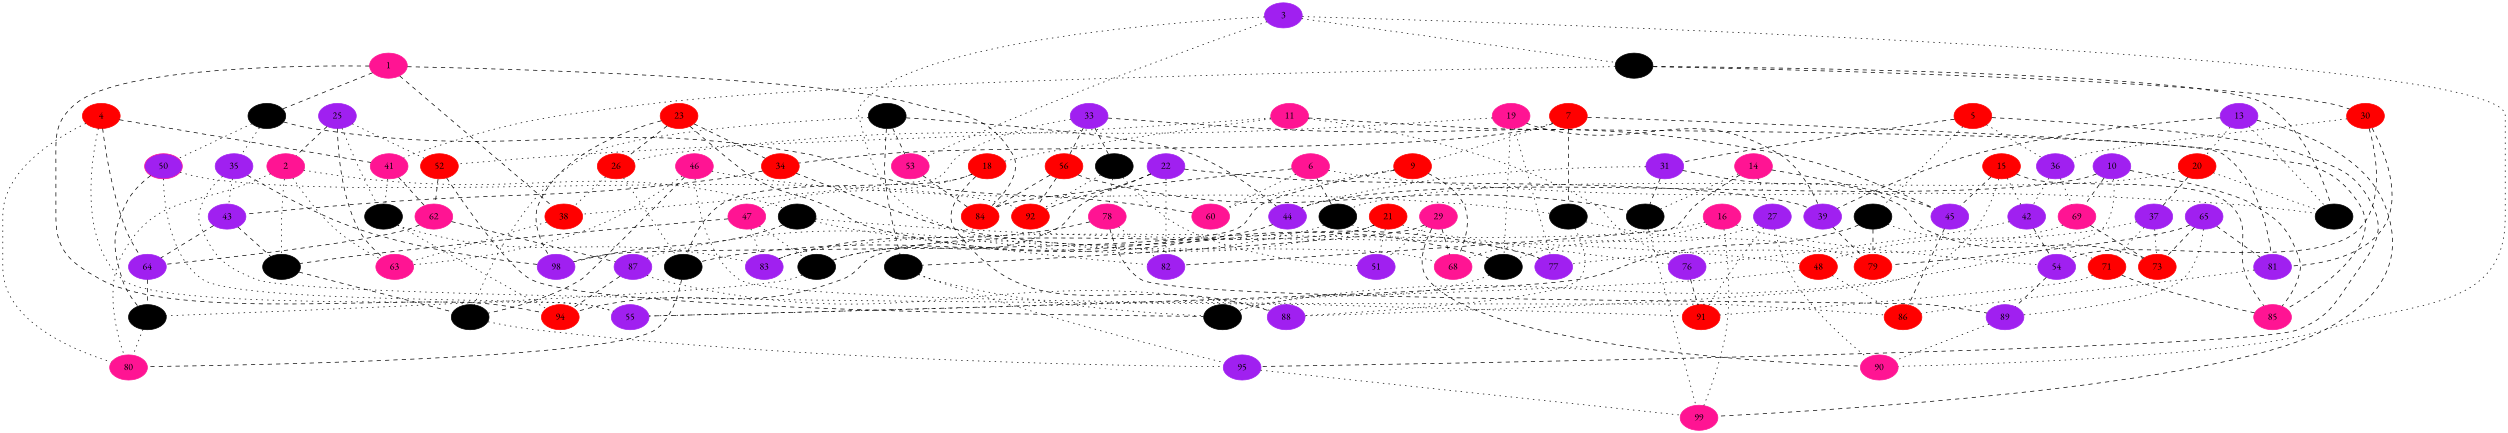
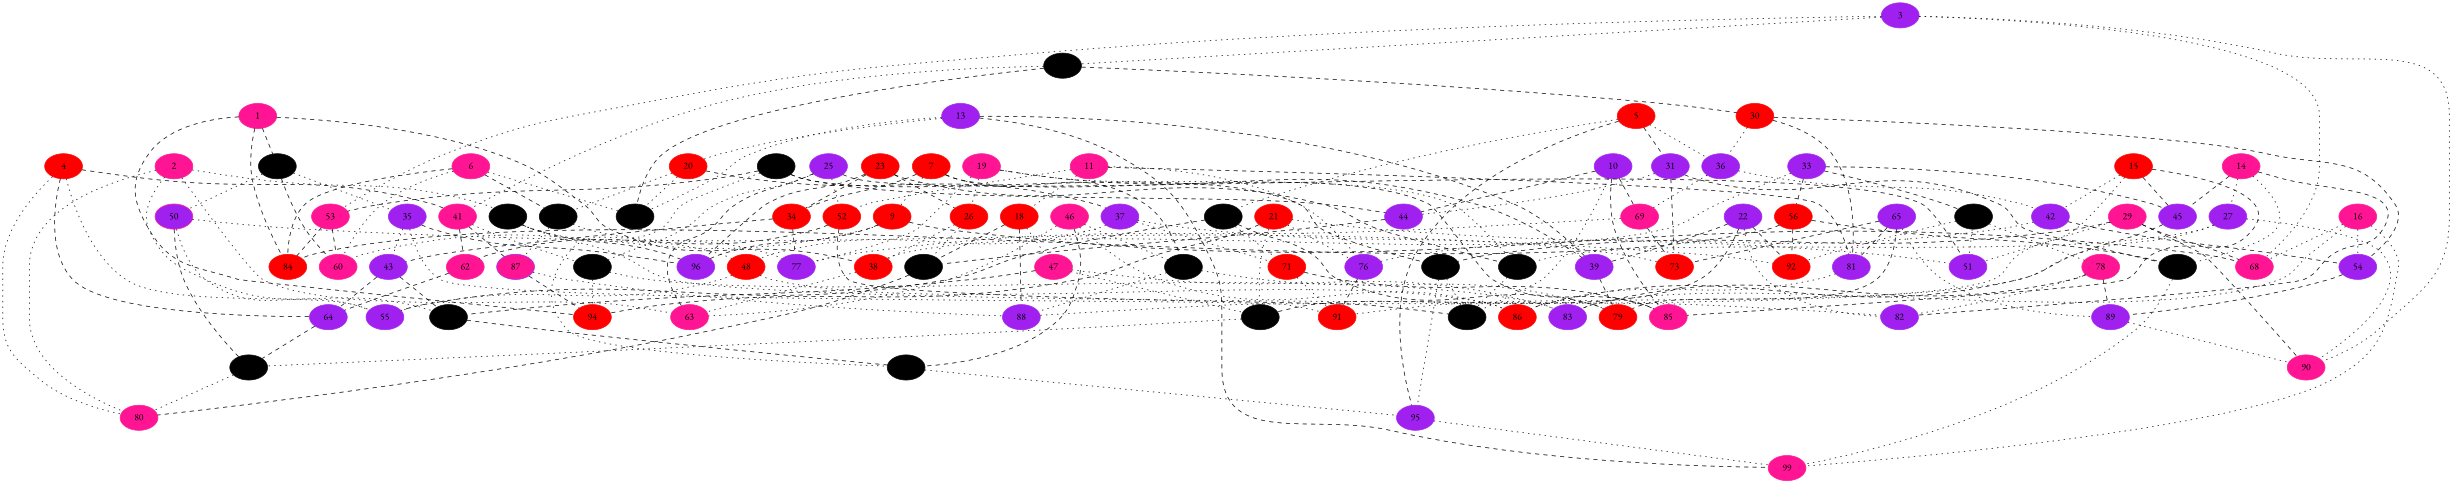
(312, 141) -> (1387, 181)
(493, 232) -> (487, 242)
none -> (334, 242)
(556, 267) -> (696, 267)
(633, 267) -> (516, 267)
